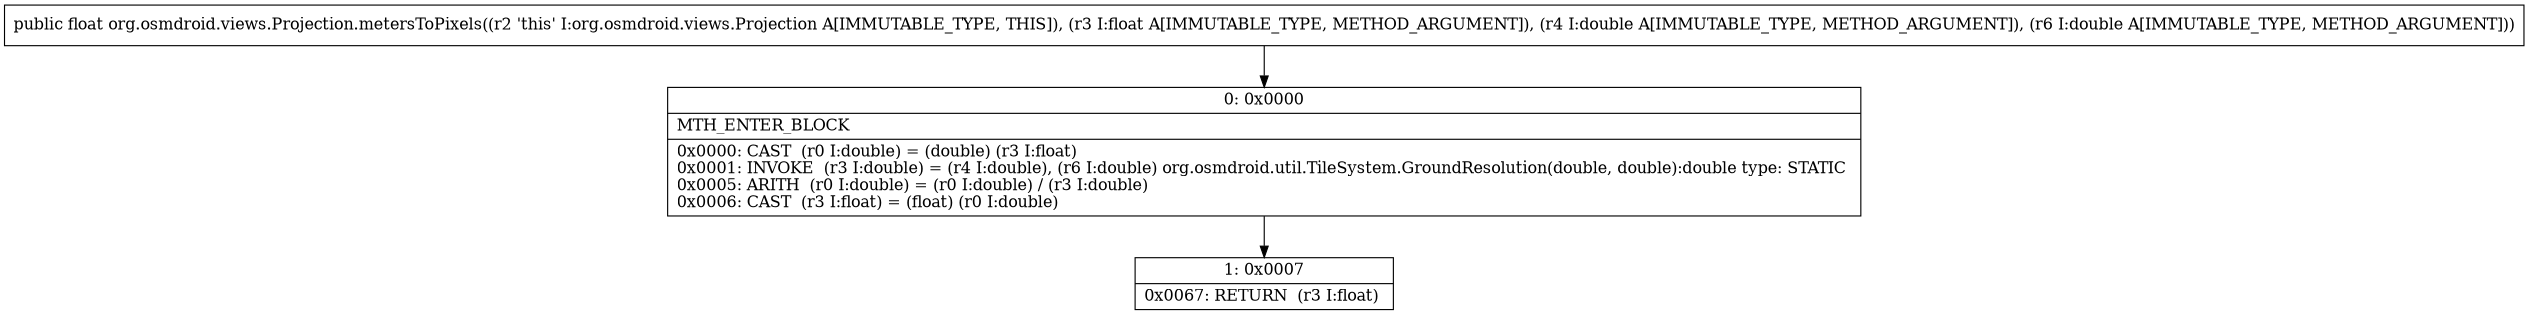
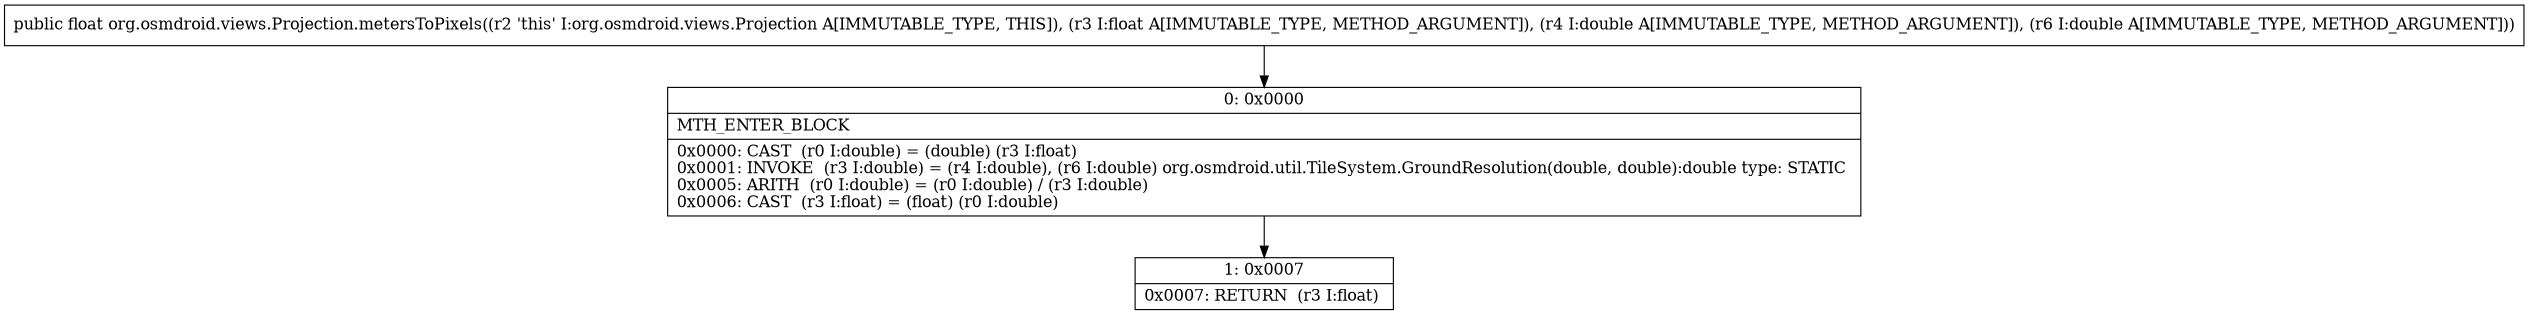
(1264, 296) -> (1264, 296)
